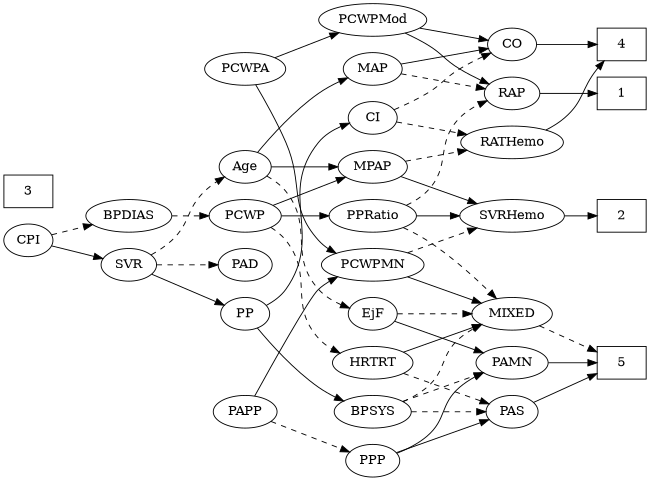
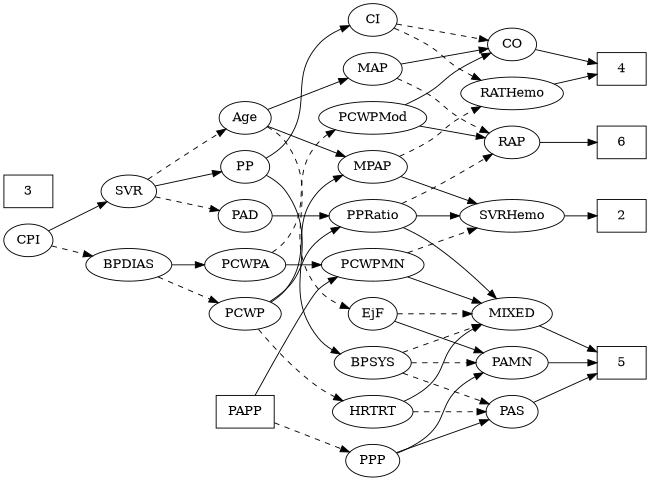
(303, 47) -> (304, 167)
(622, 93) -> (622, 142)
none -> (291, 216)
(449, 256) -> (449, 256)
none -> (184, 265)
(564, 337) -> (564, 337)
(245, 412) -> (245, 412)
